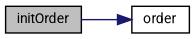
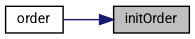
(100, 20) -> (81, 20)
